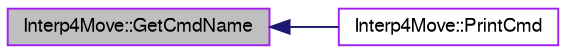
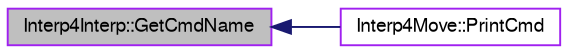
(139, 27) -> (140, 27)
